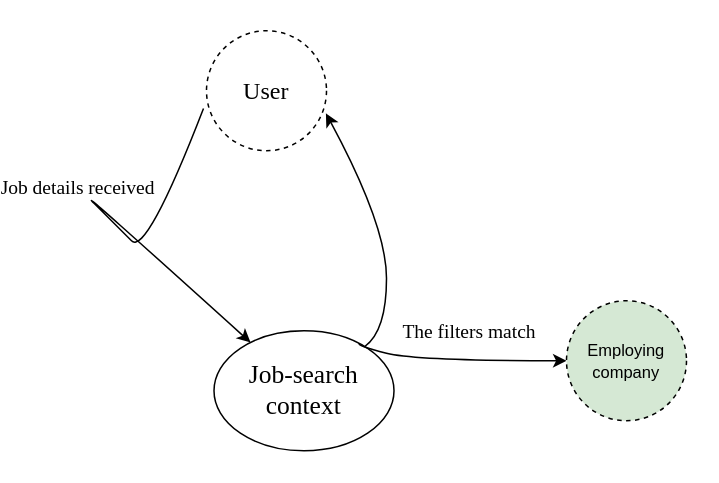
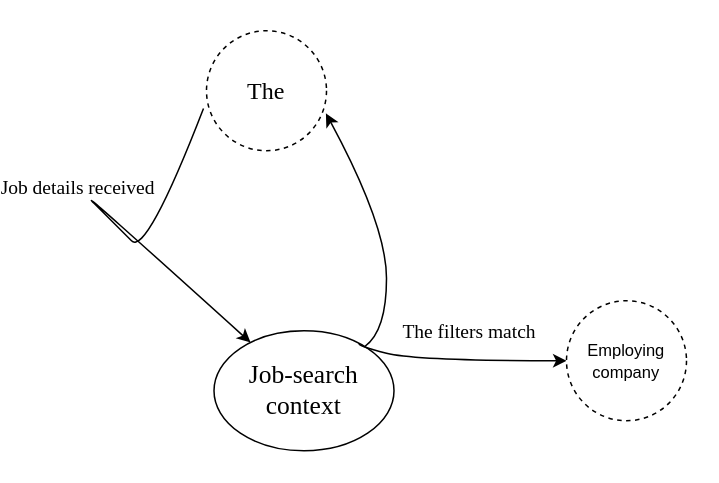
(266, 91) -> (266, 91)
(626, 361) -> (626, 361)
